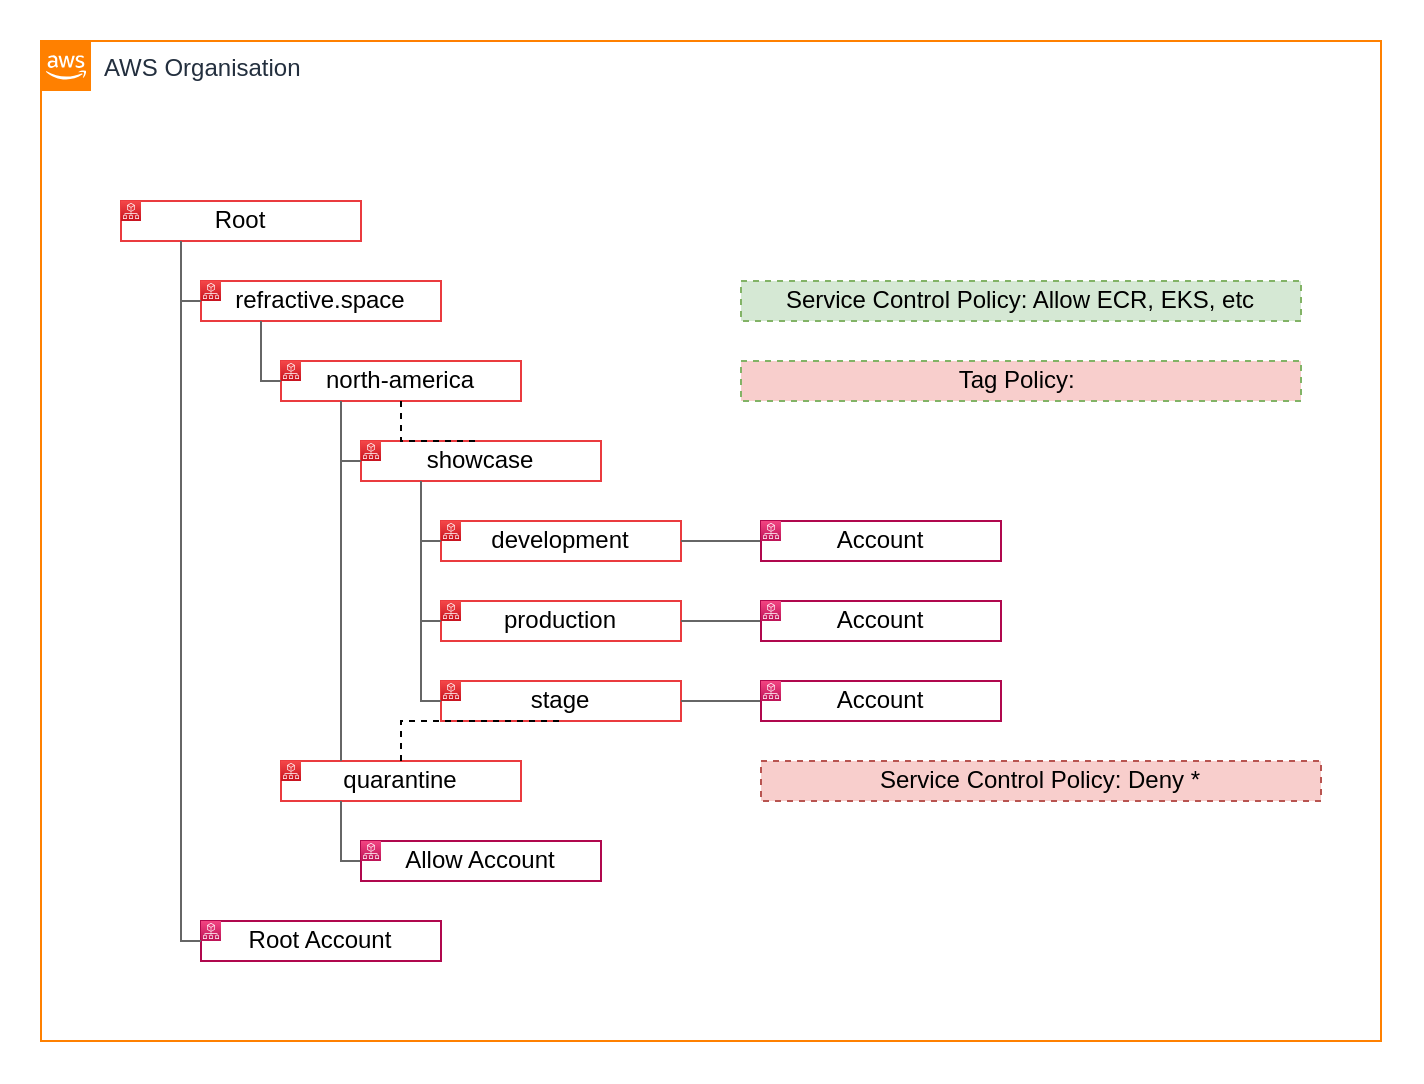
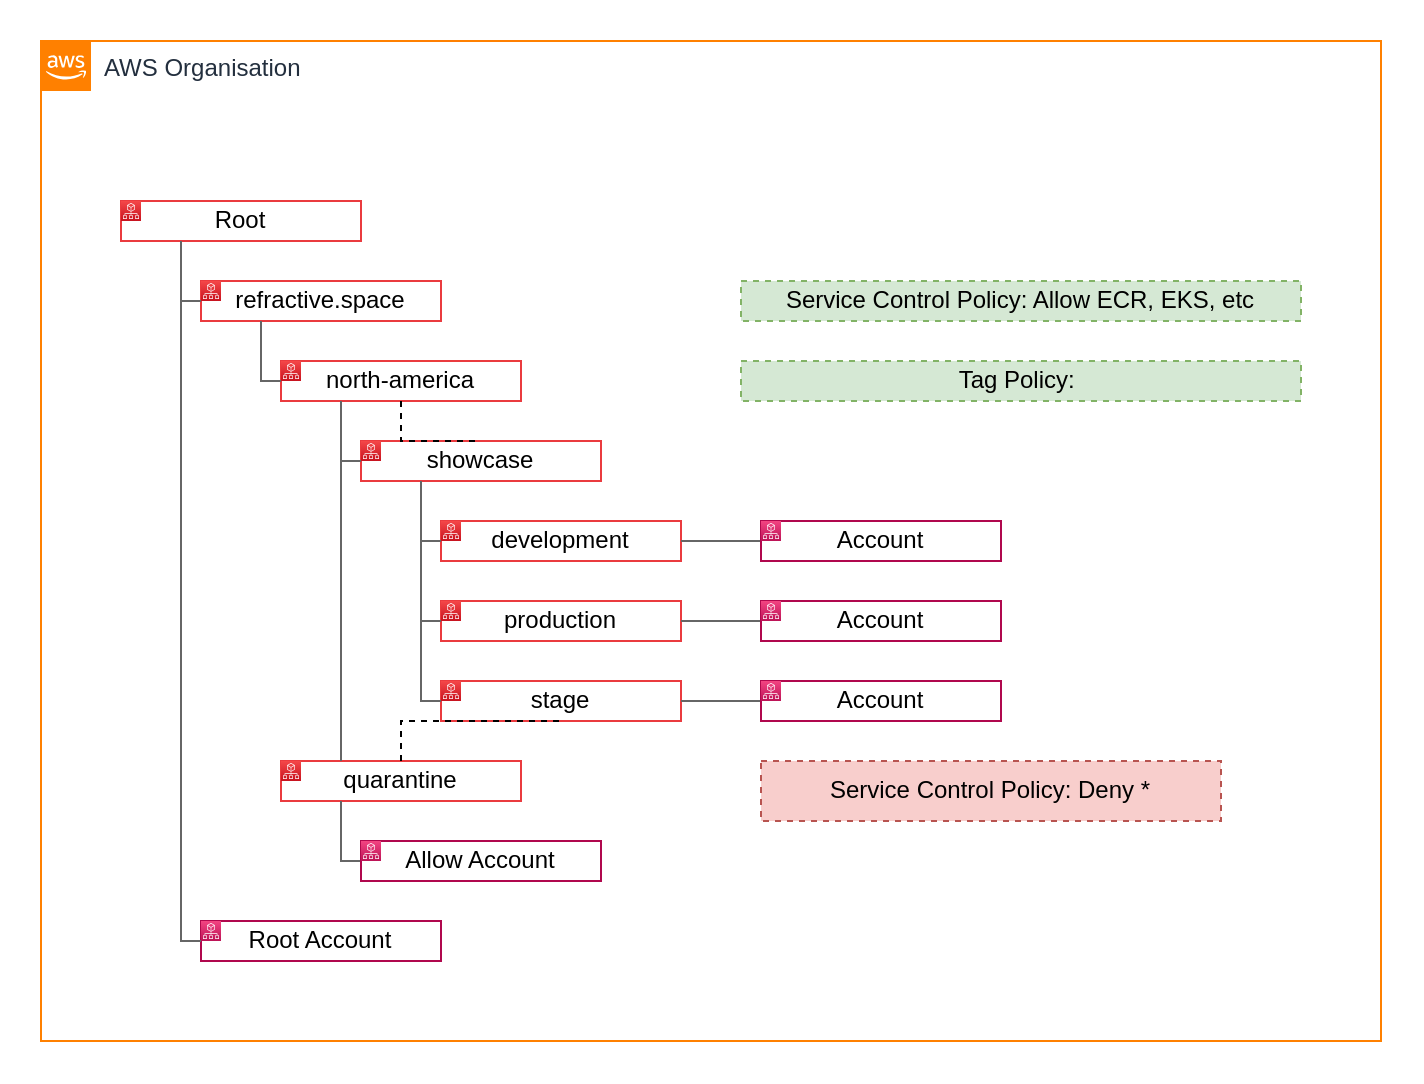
(1021, 381) -> (1021, 381)
(1041, 781) -> (991, 791)
